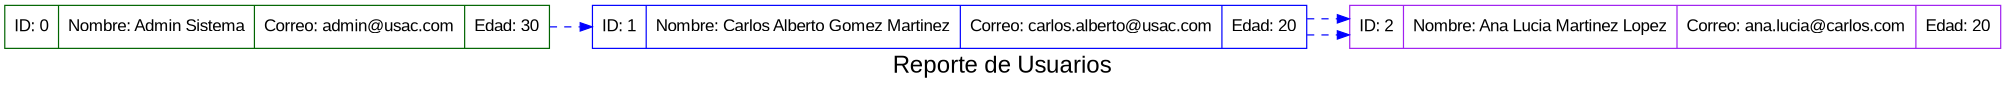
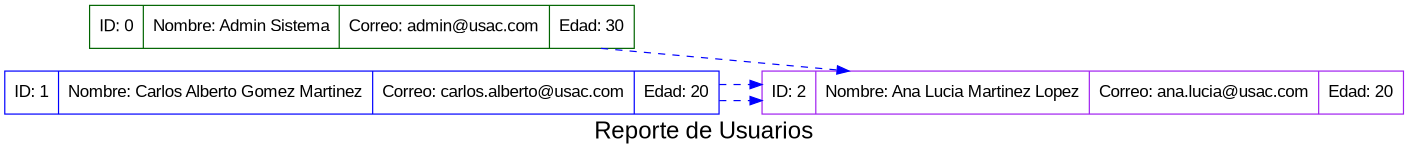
(1796, 26) -> (1204, 92)
(565, 27) -> (719, 59)
